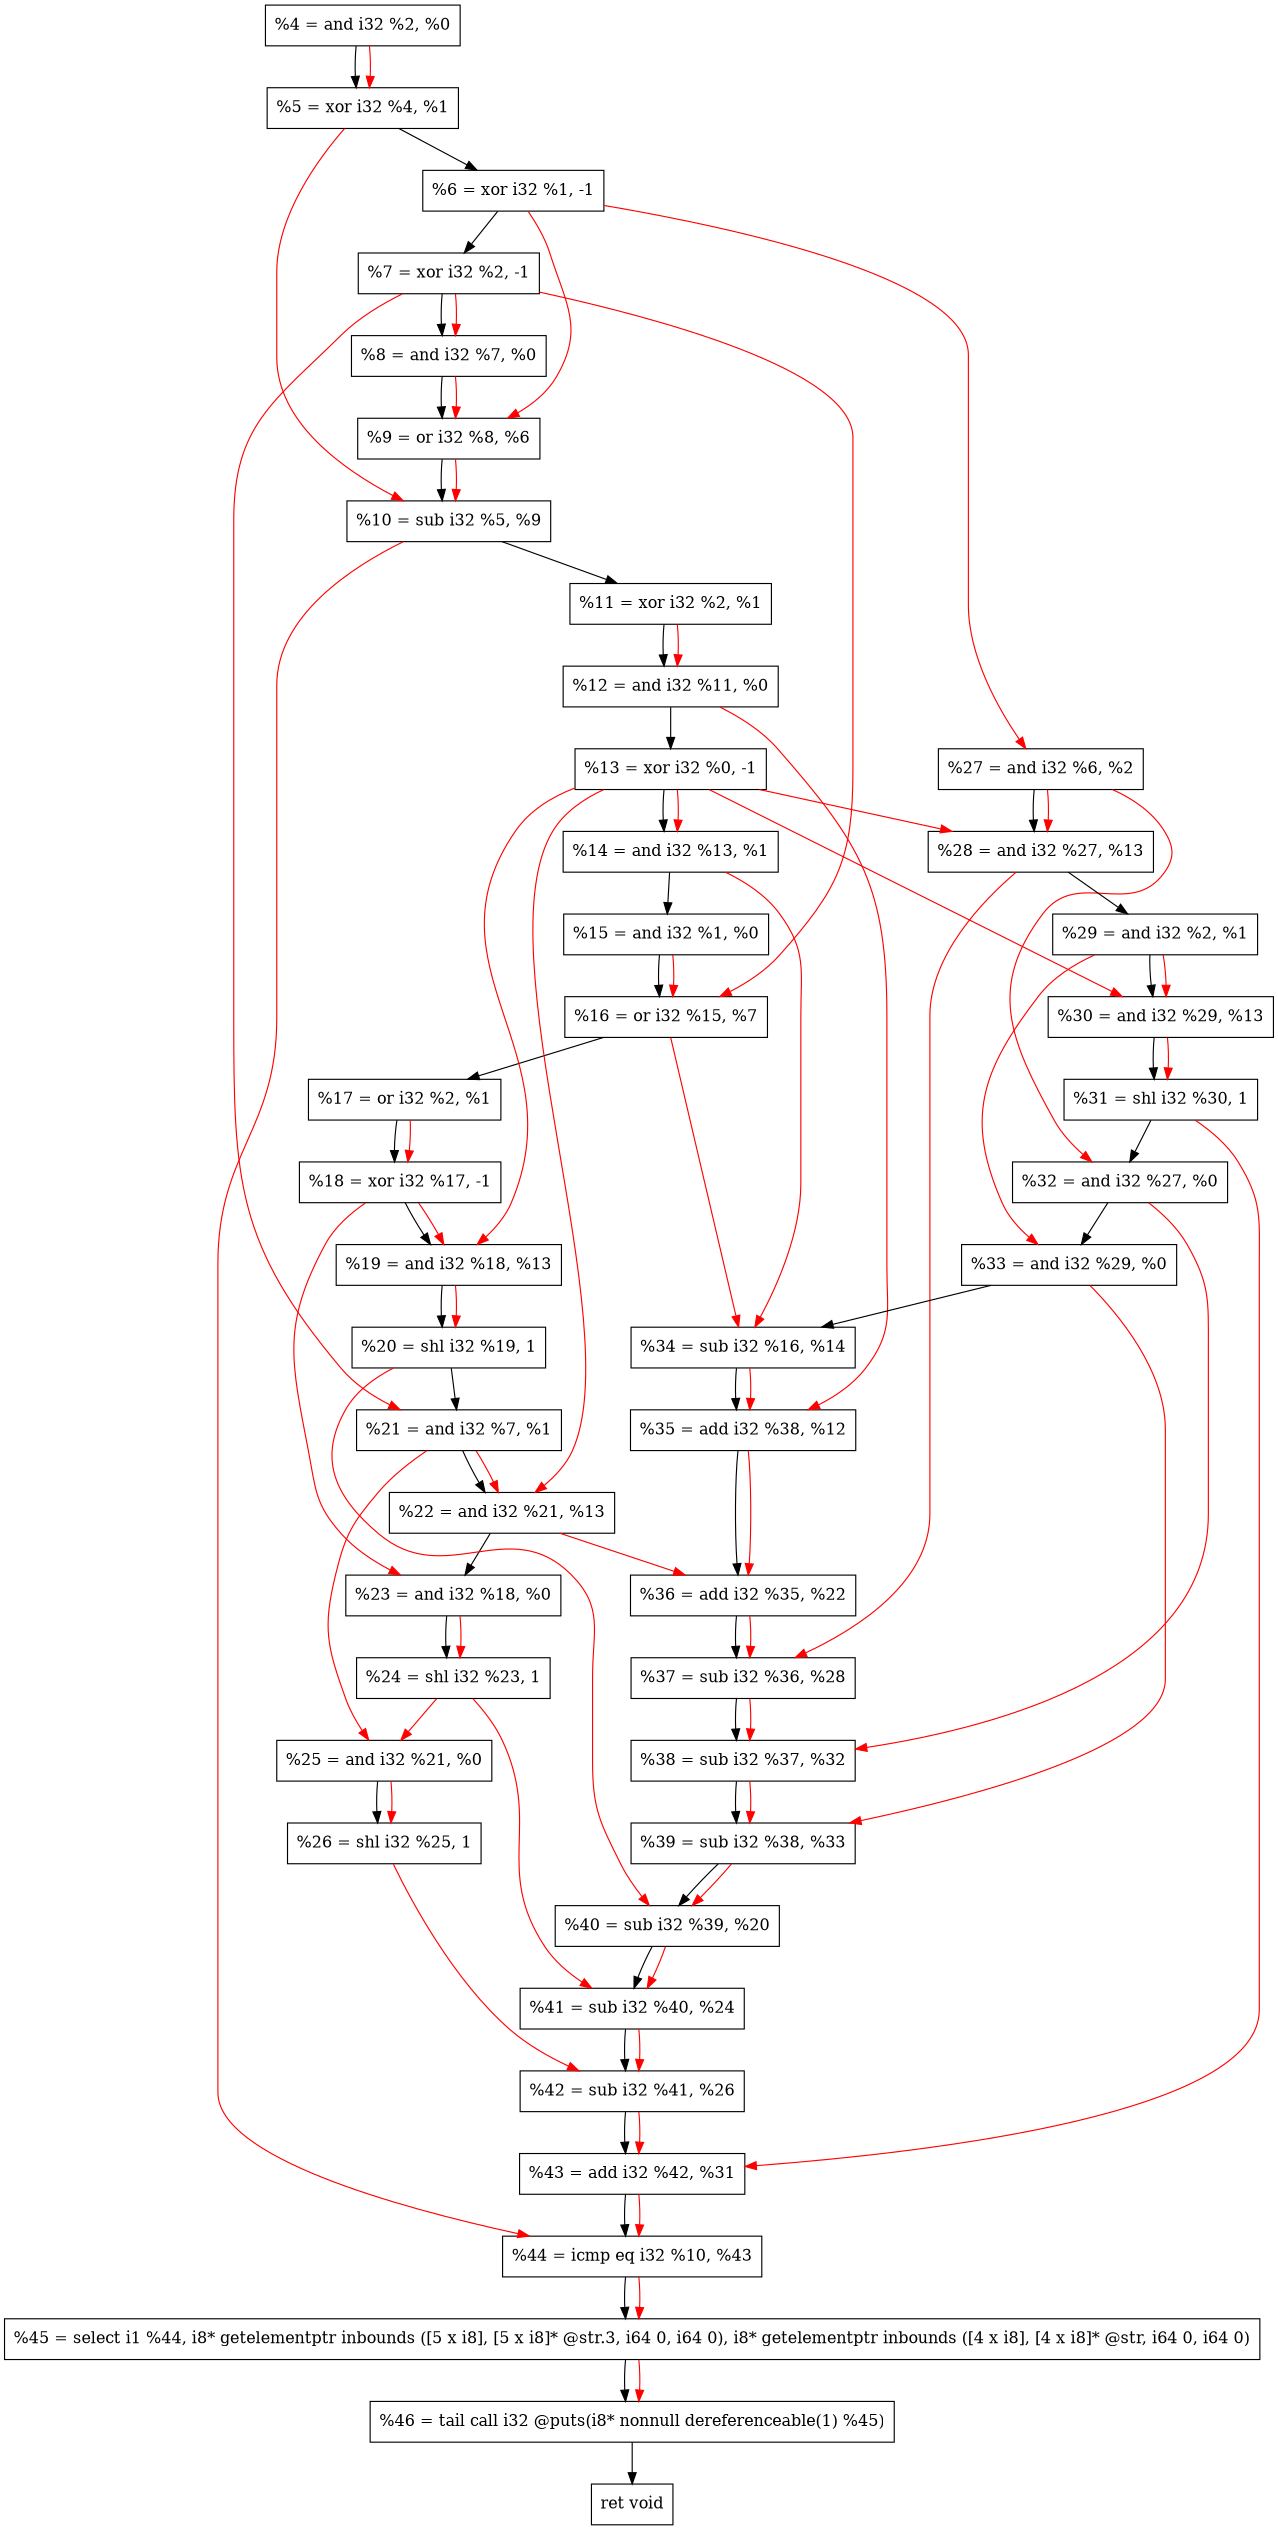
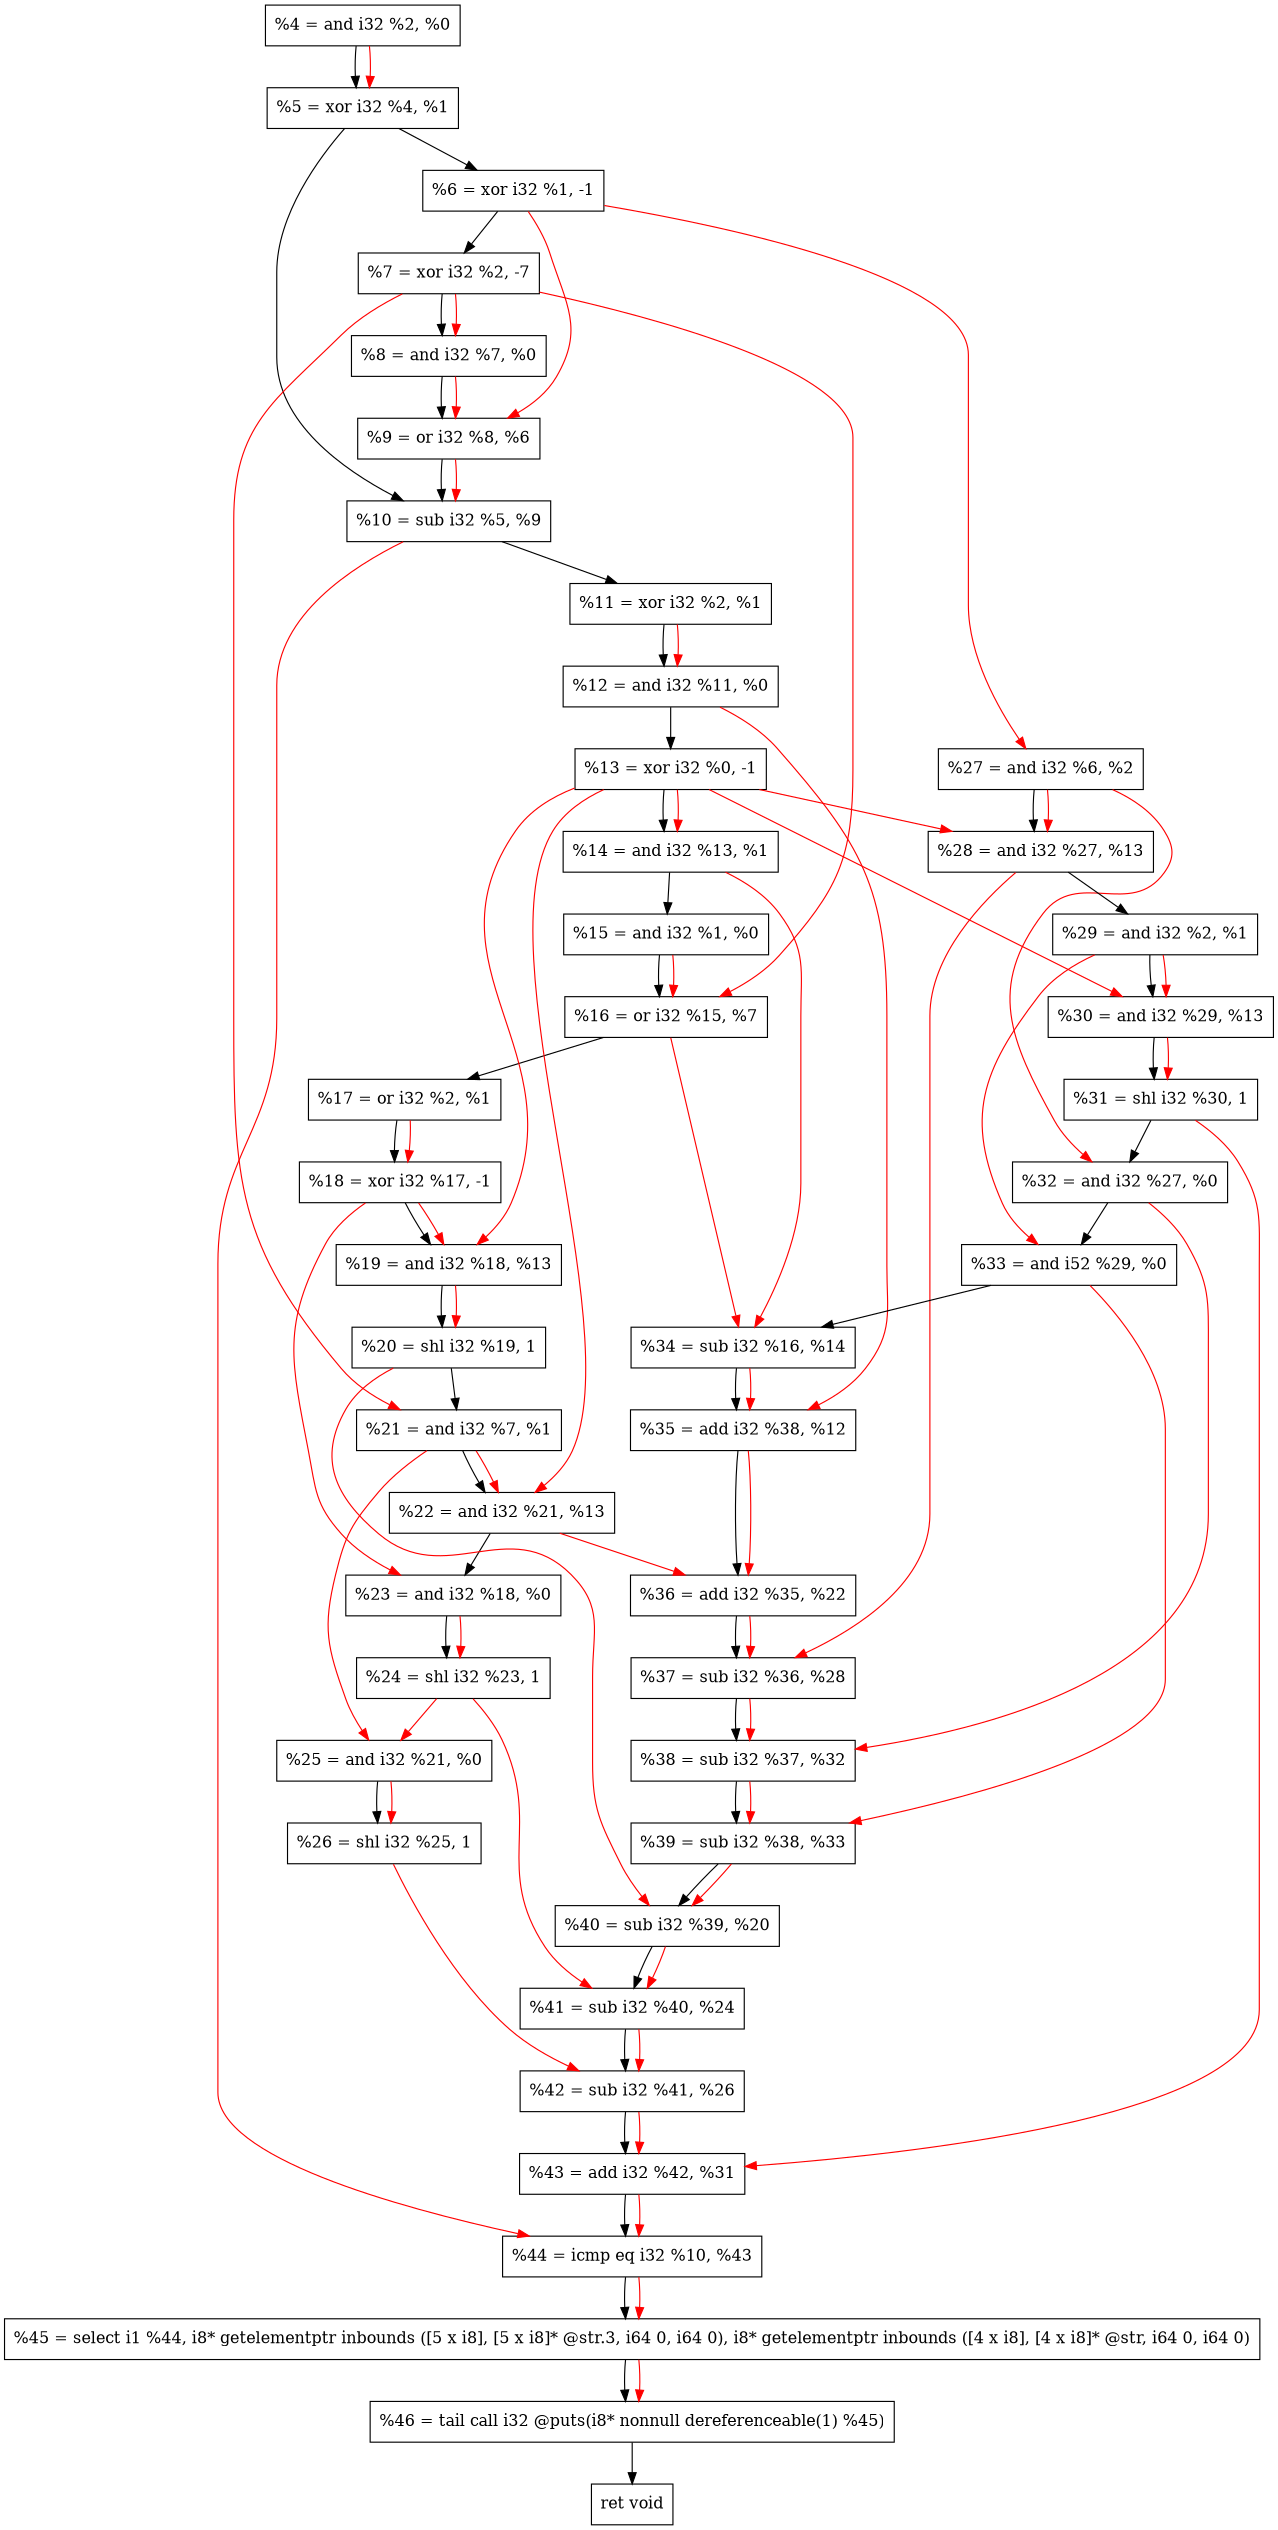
(449, 273) -> (449, 273)
(277, 329) -> (277, 329)
(1069, 1265) -> (1069, 1265)
